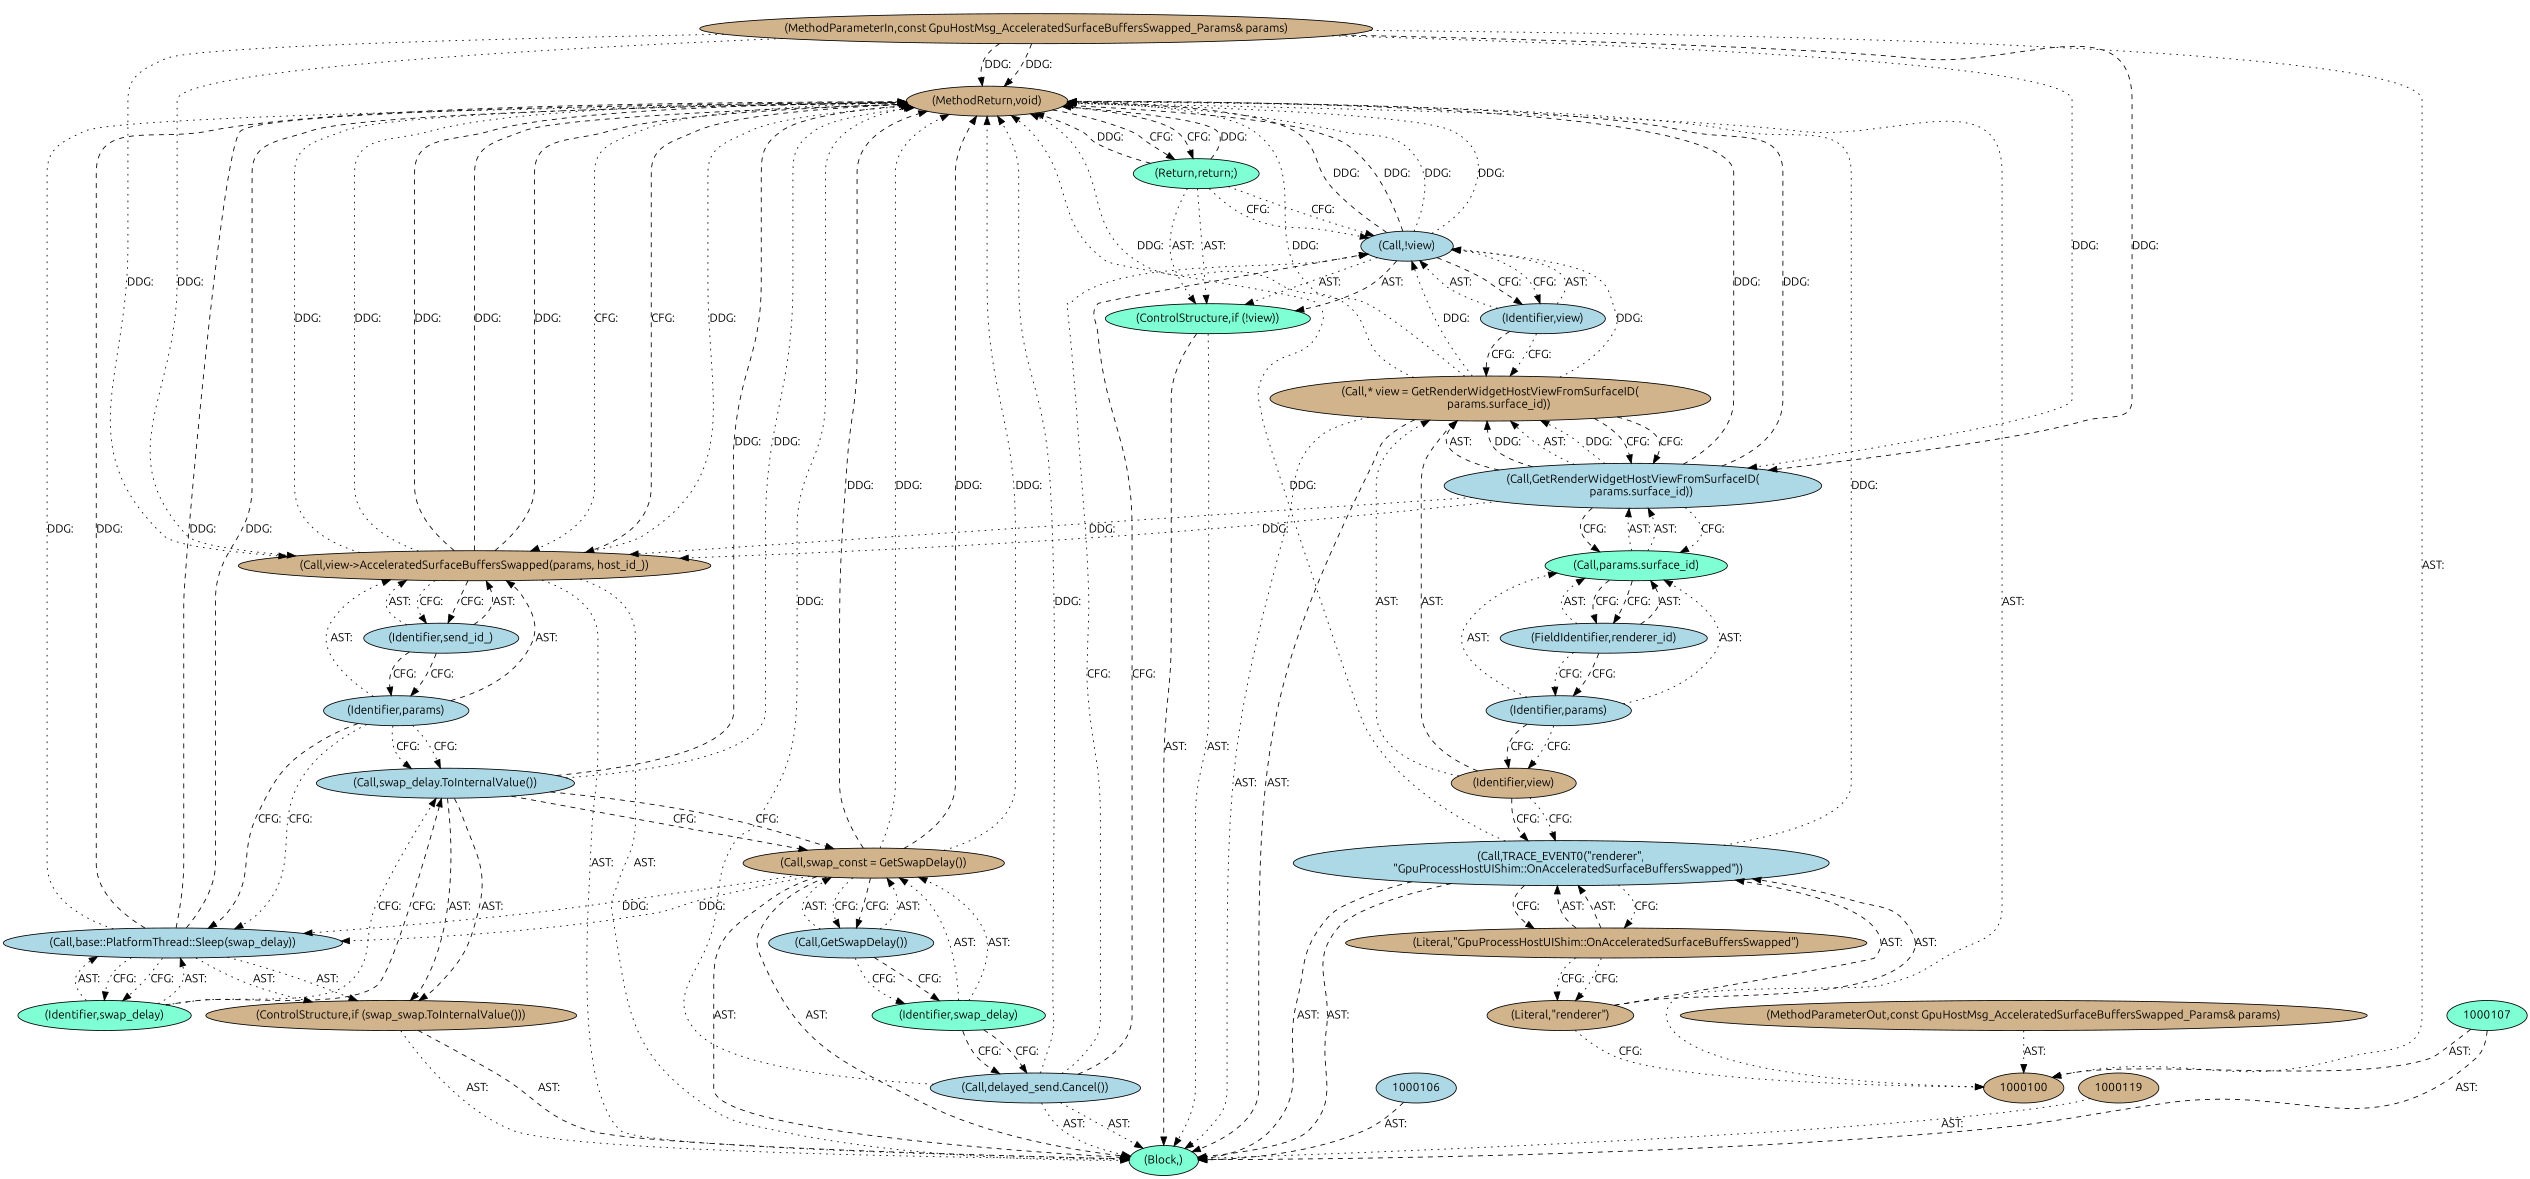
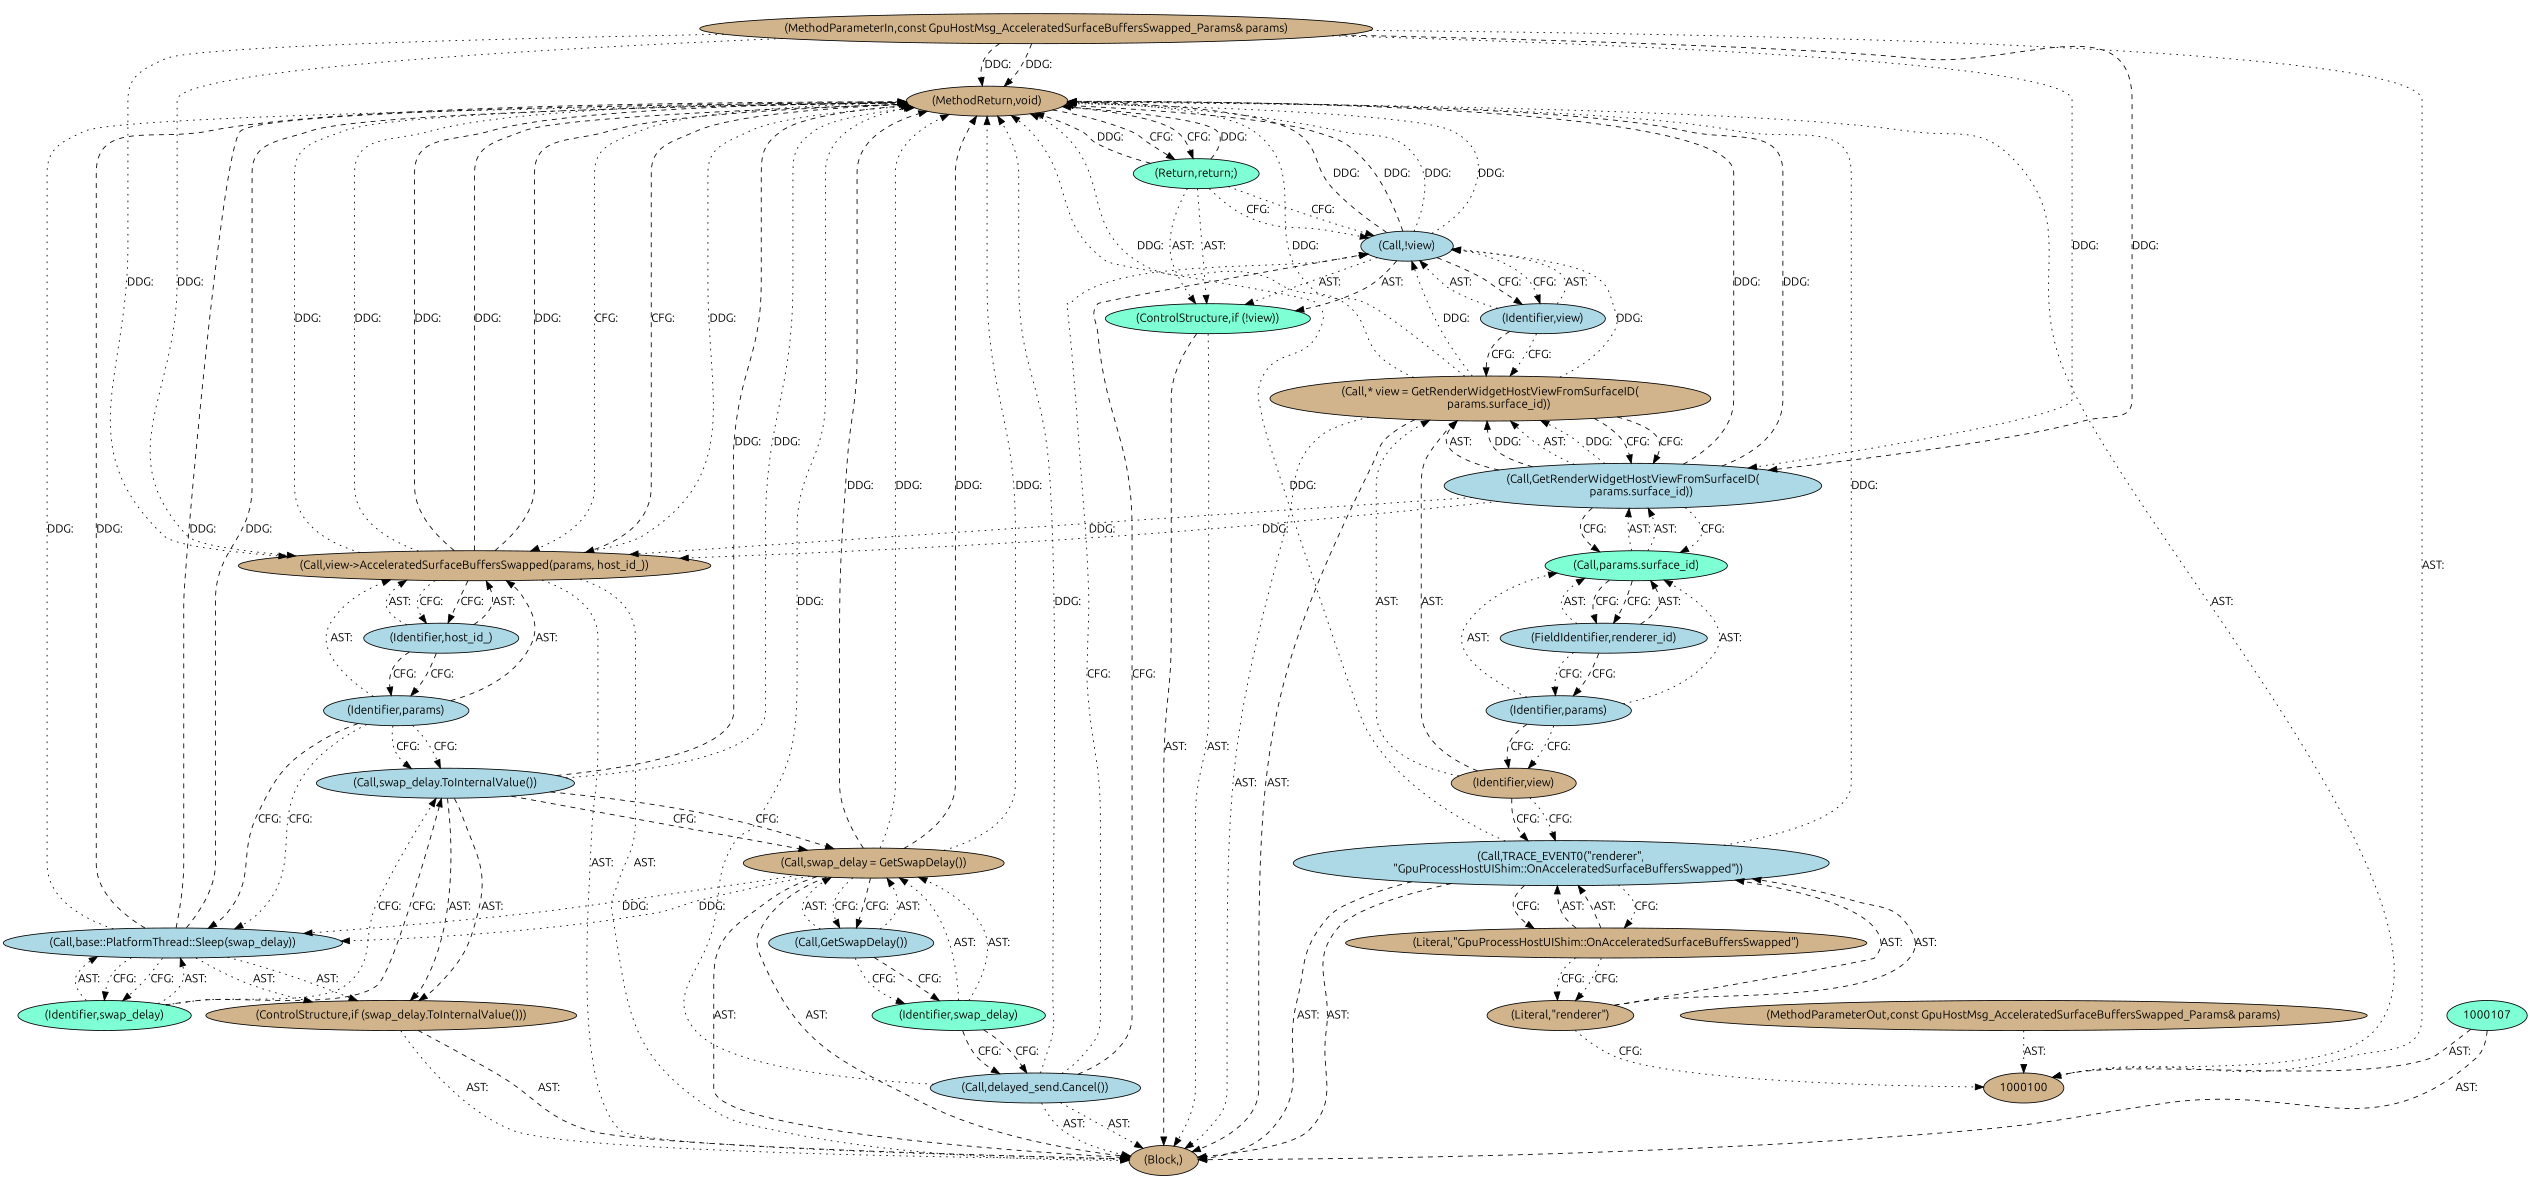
(2002, 410) -> (2052, 329)
(441, 638) -> (441, 638)
(874, 863) -> (874, 863)
(391, 1016) -> (391, 1016)
(1416, 1088) -> none
(2119, 1088) -> none
(1164, 1160) -> (1164, 1160)
